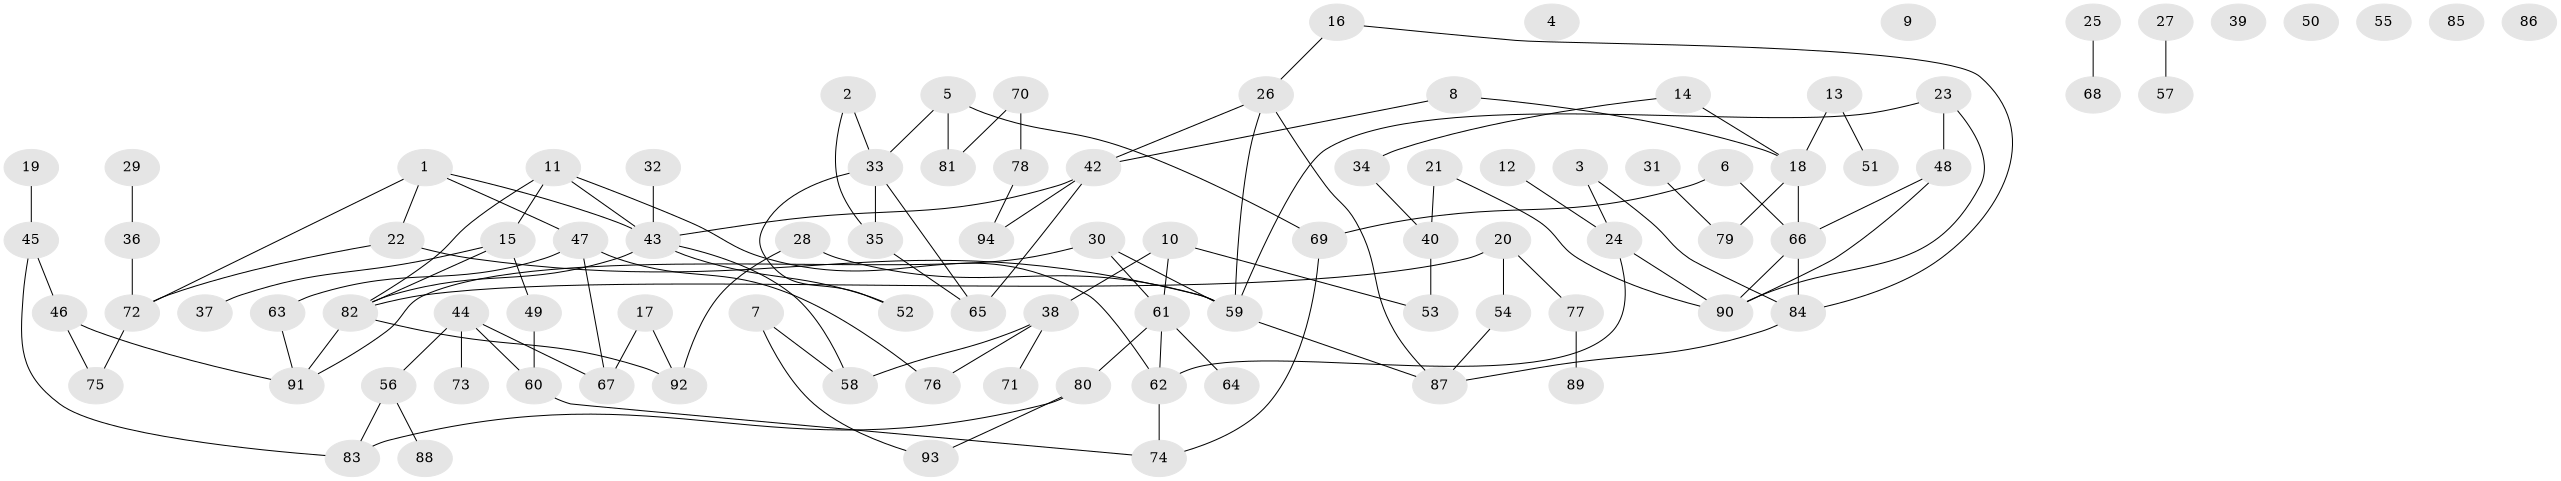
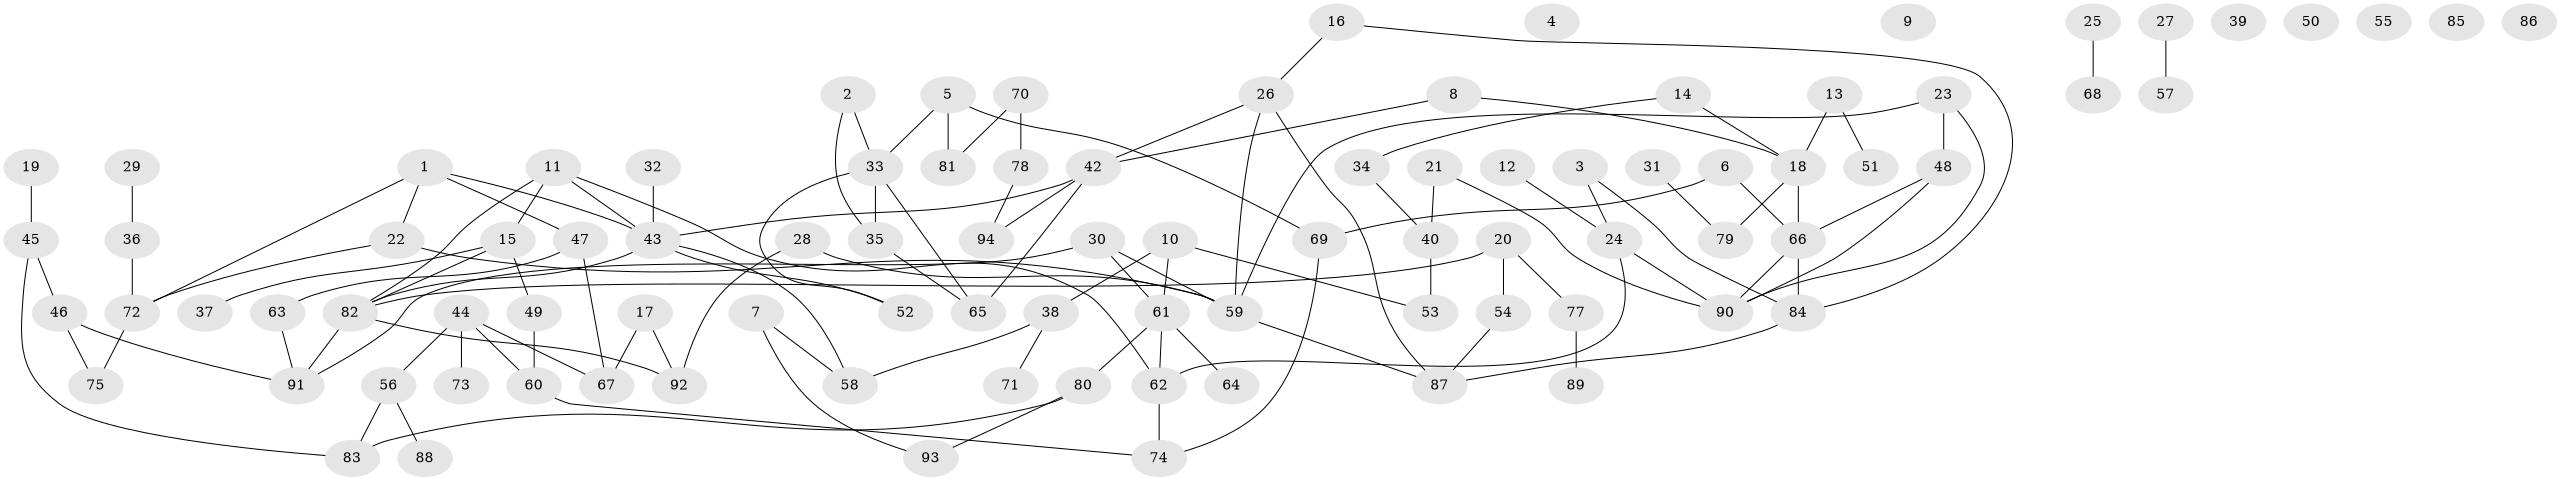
(933, 386) -> none
